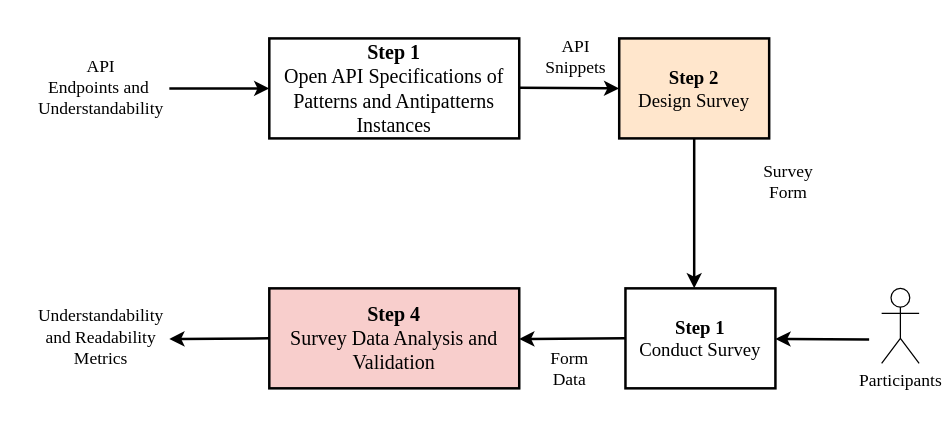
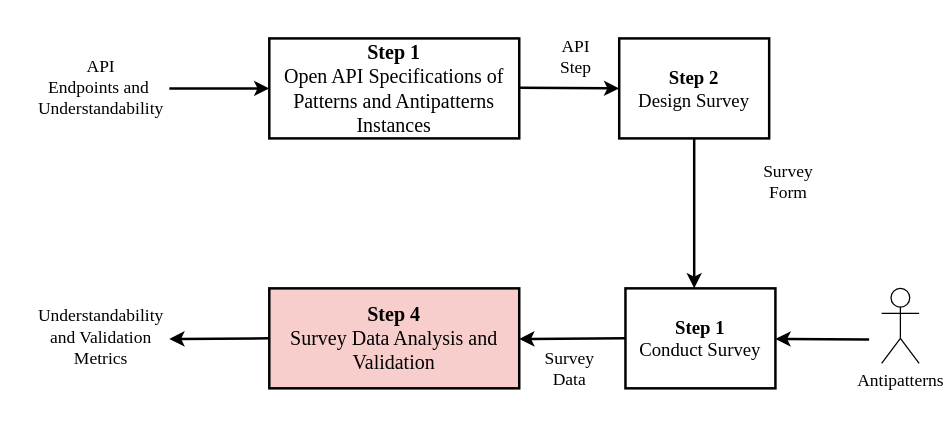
(576, 57) -> (576, 57)
(694, 88) -> (694, 88)
(101, 338) -> (101, 338)
(570, 369) -> (570, 369)
(901, 381) -> (901, 381)
